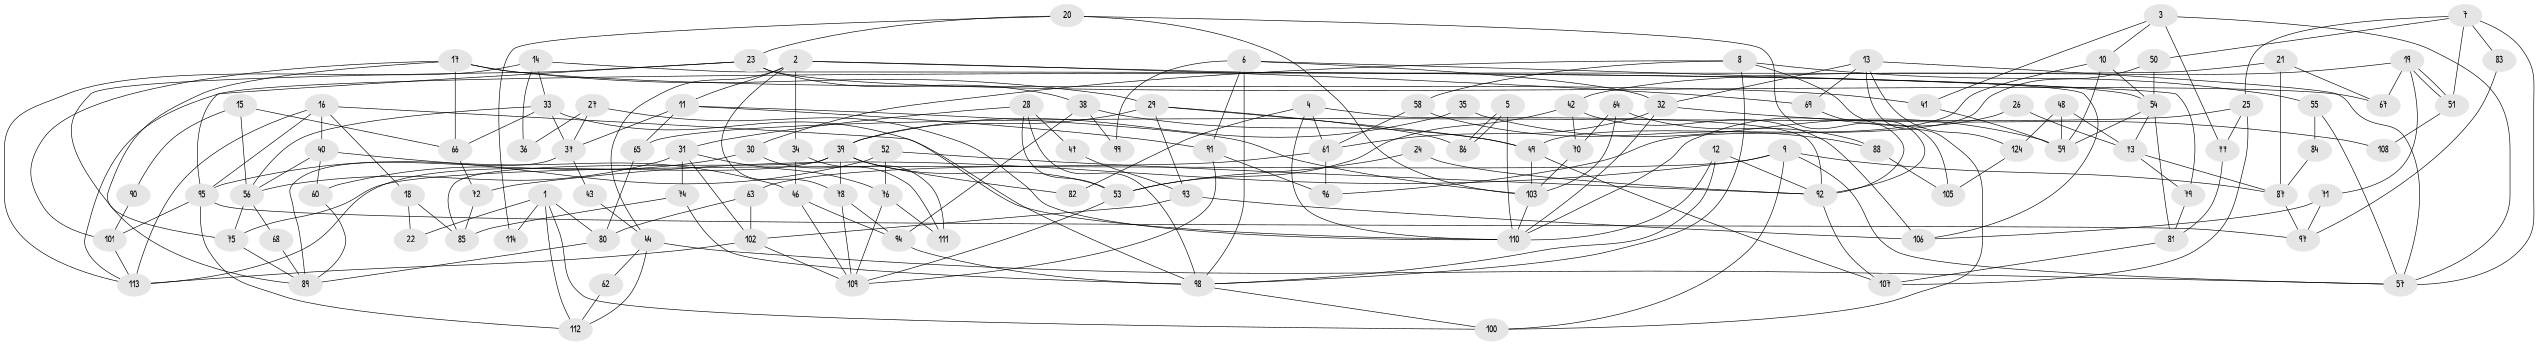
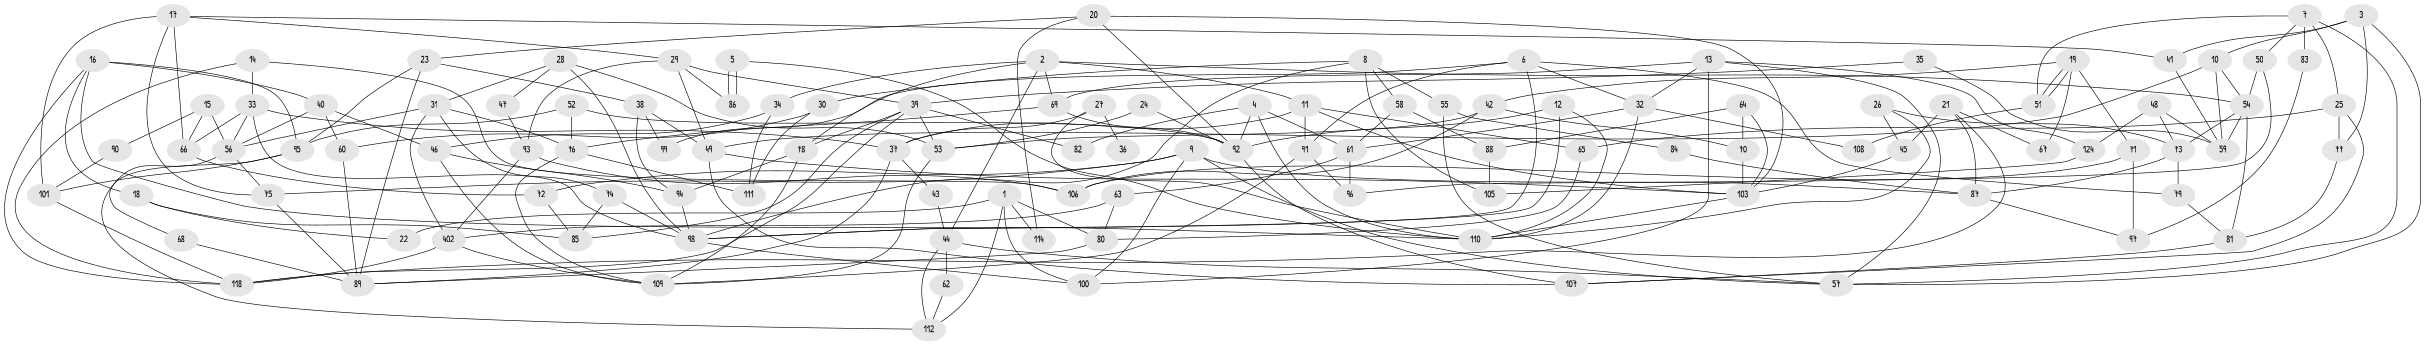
(1405, 90) -> none
(524, 103) -> none
none -> (914, 118)
none -> (1904, 150)
(1250, 225) -> none
(751, 240) -> (449, 240)
(134, 285) -> (237, 285)
